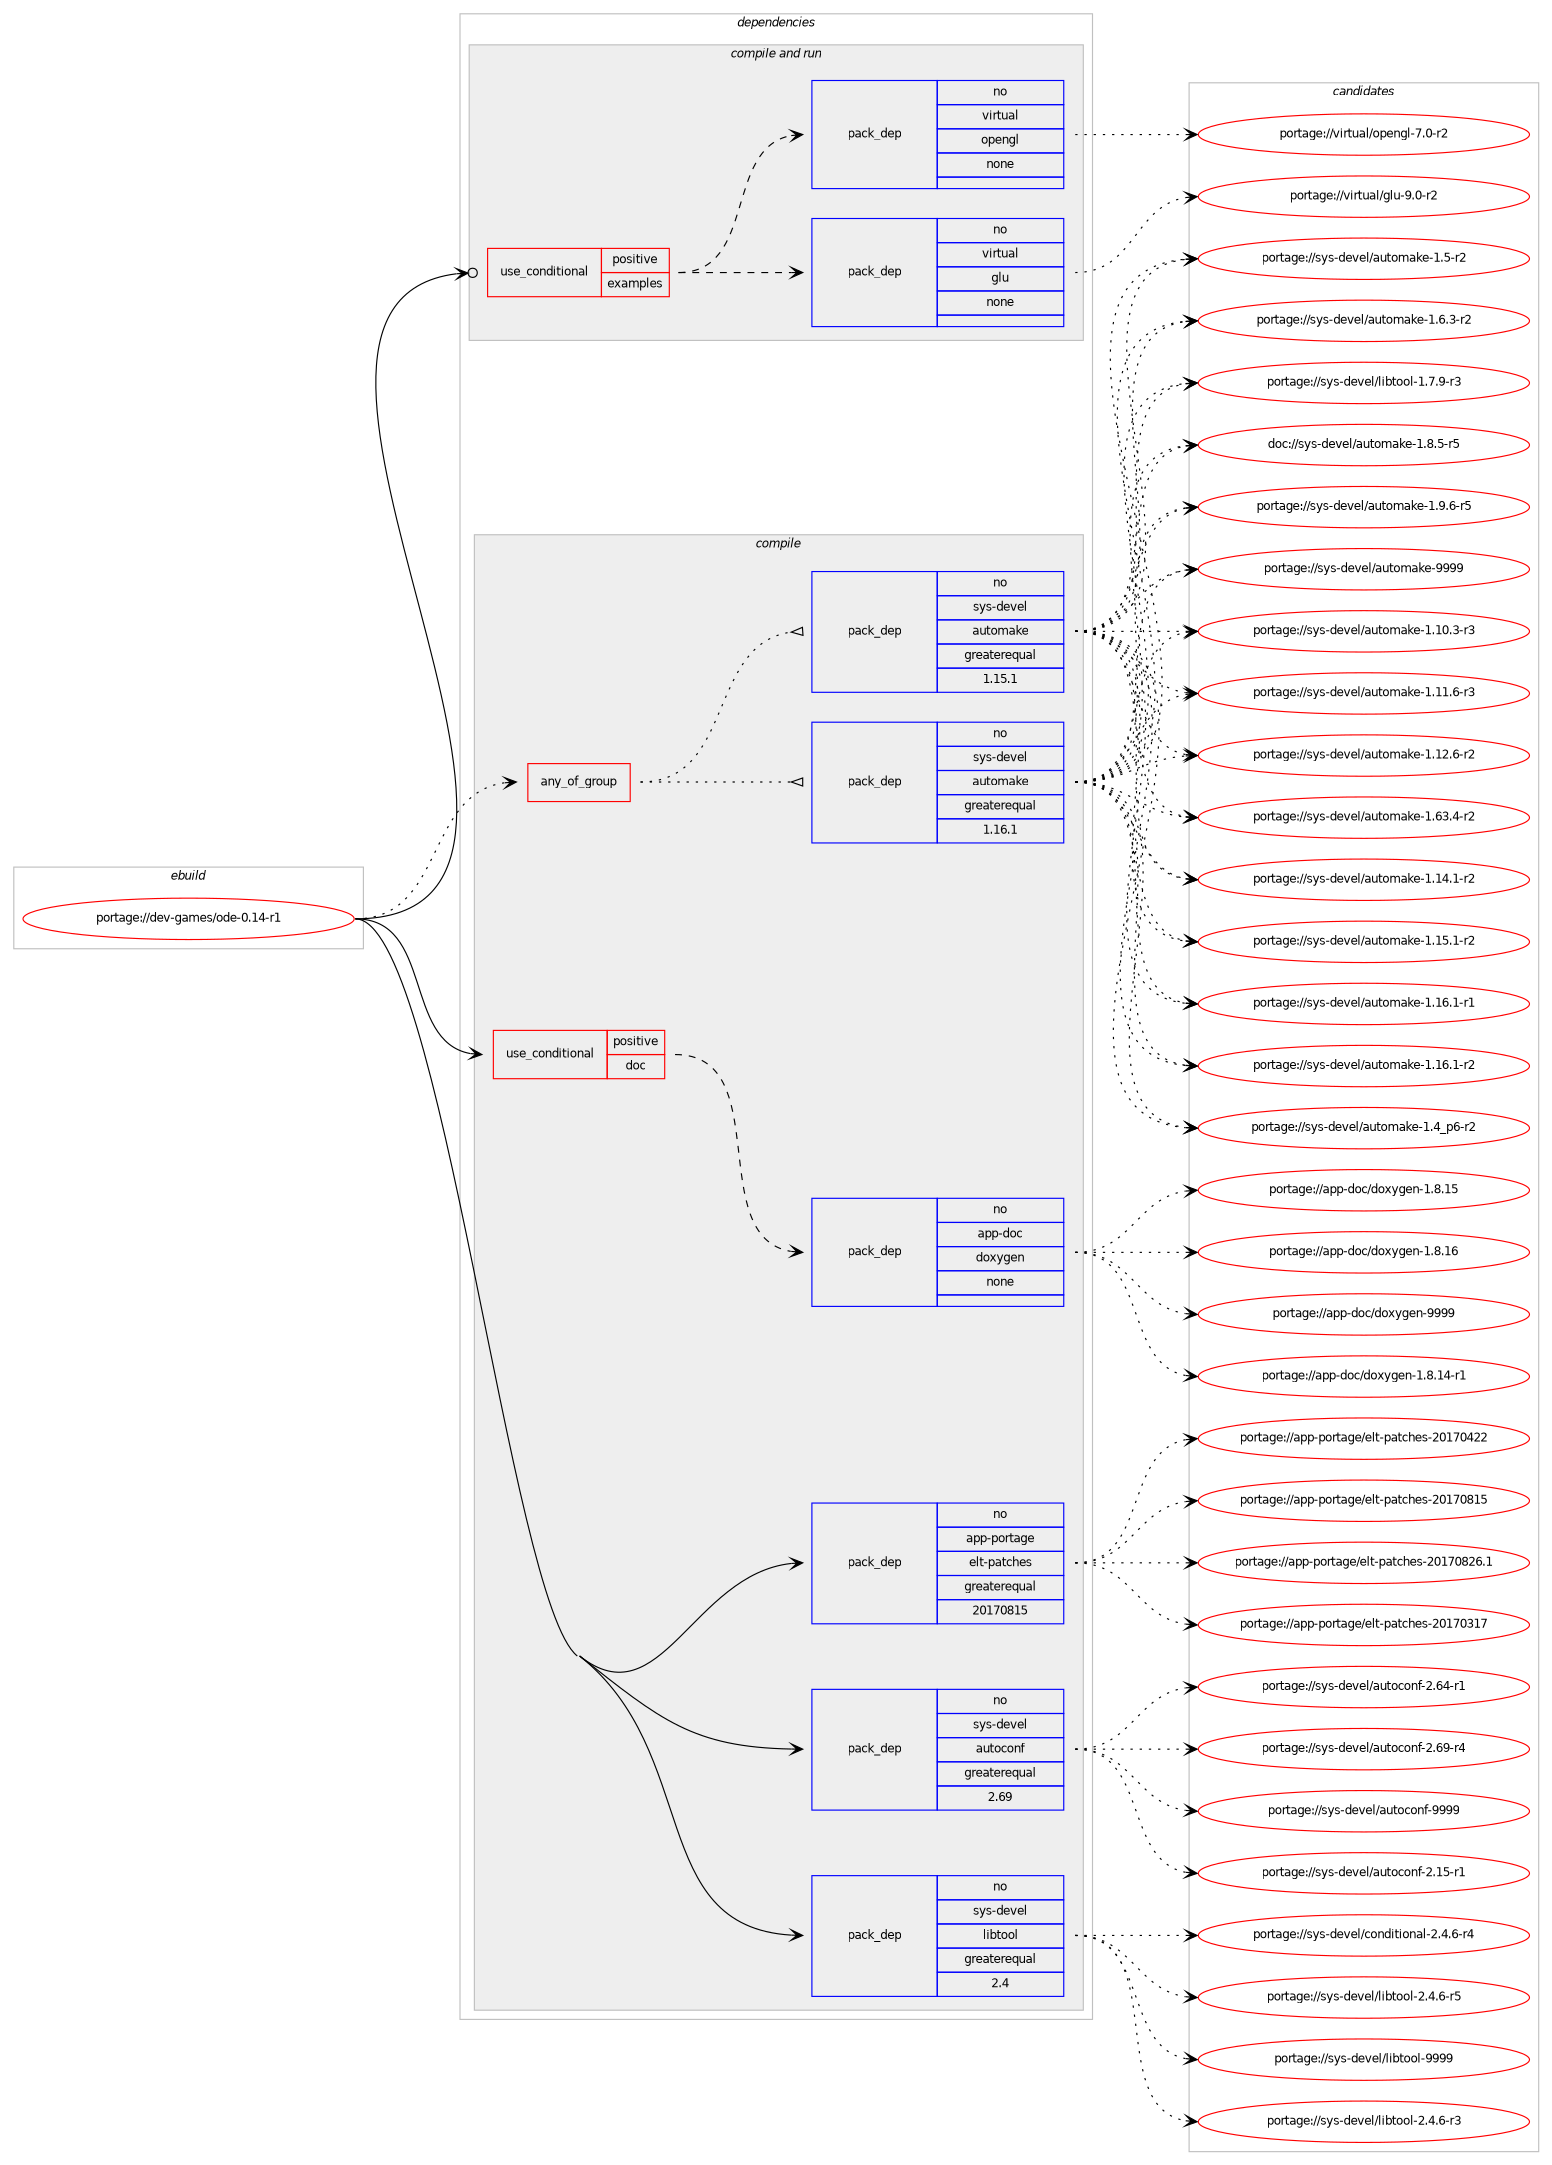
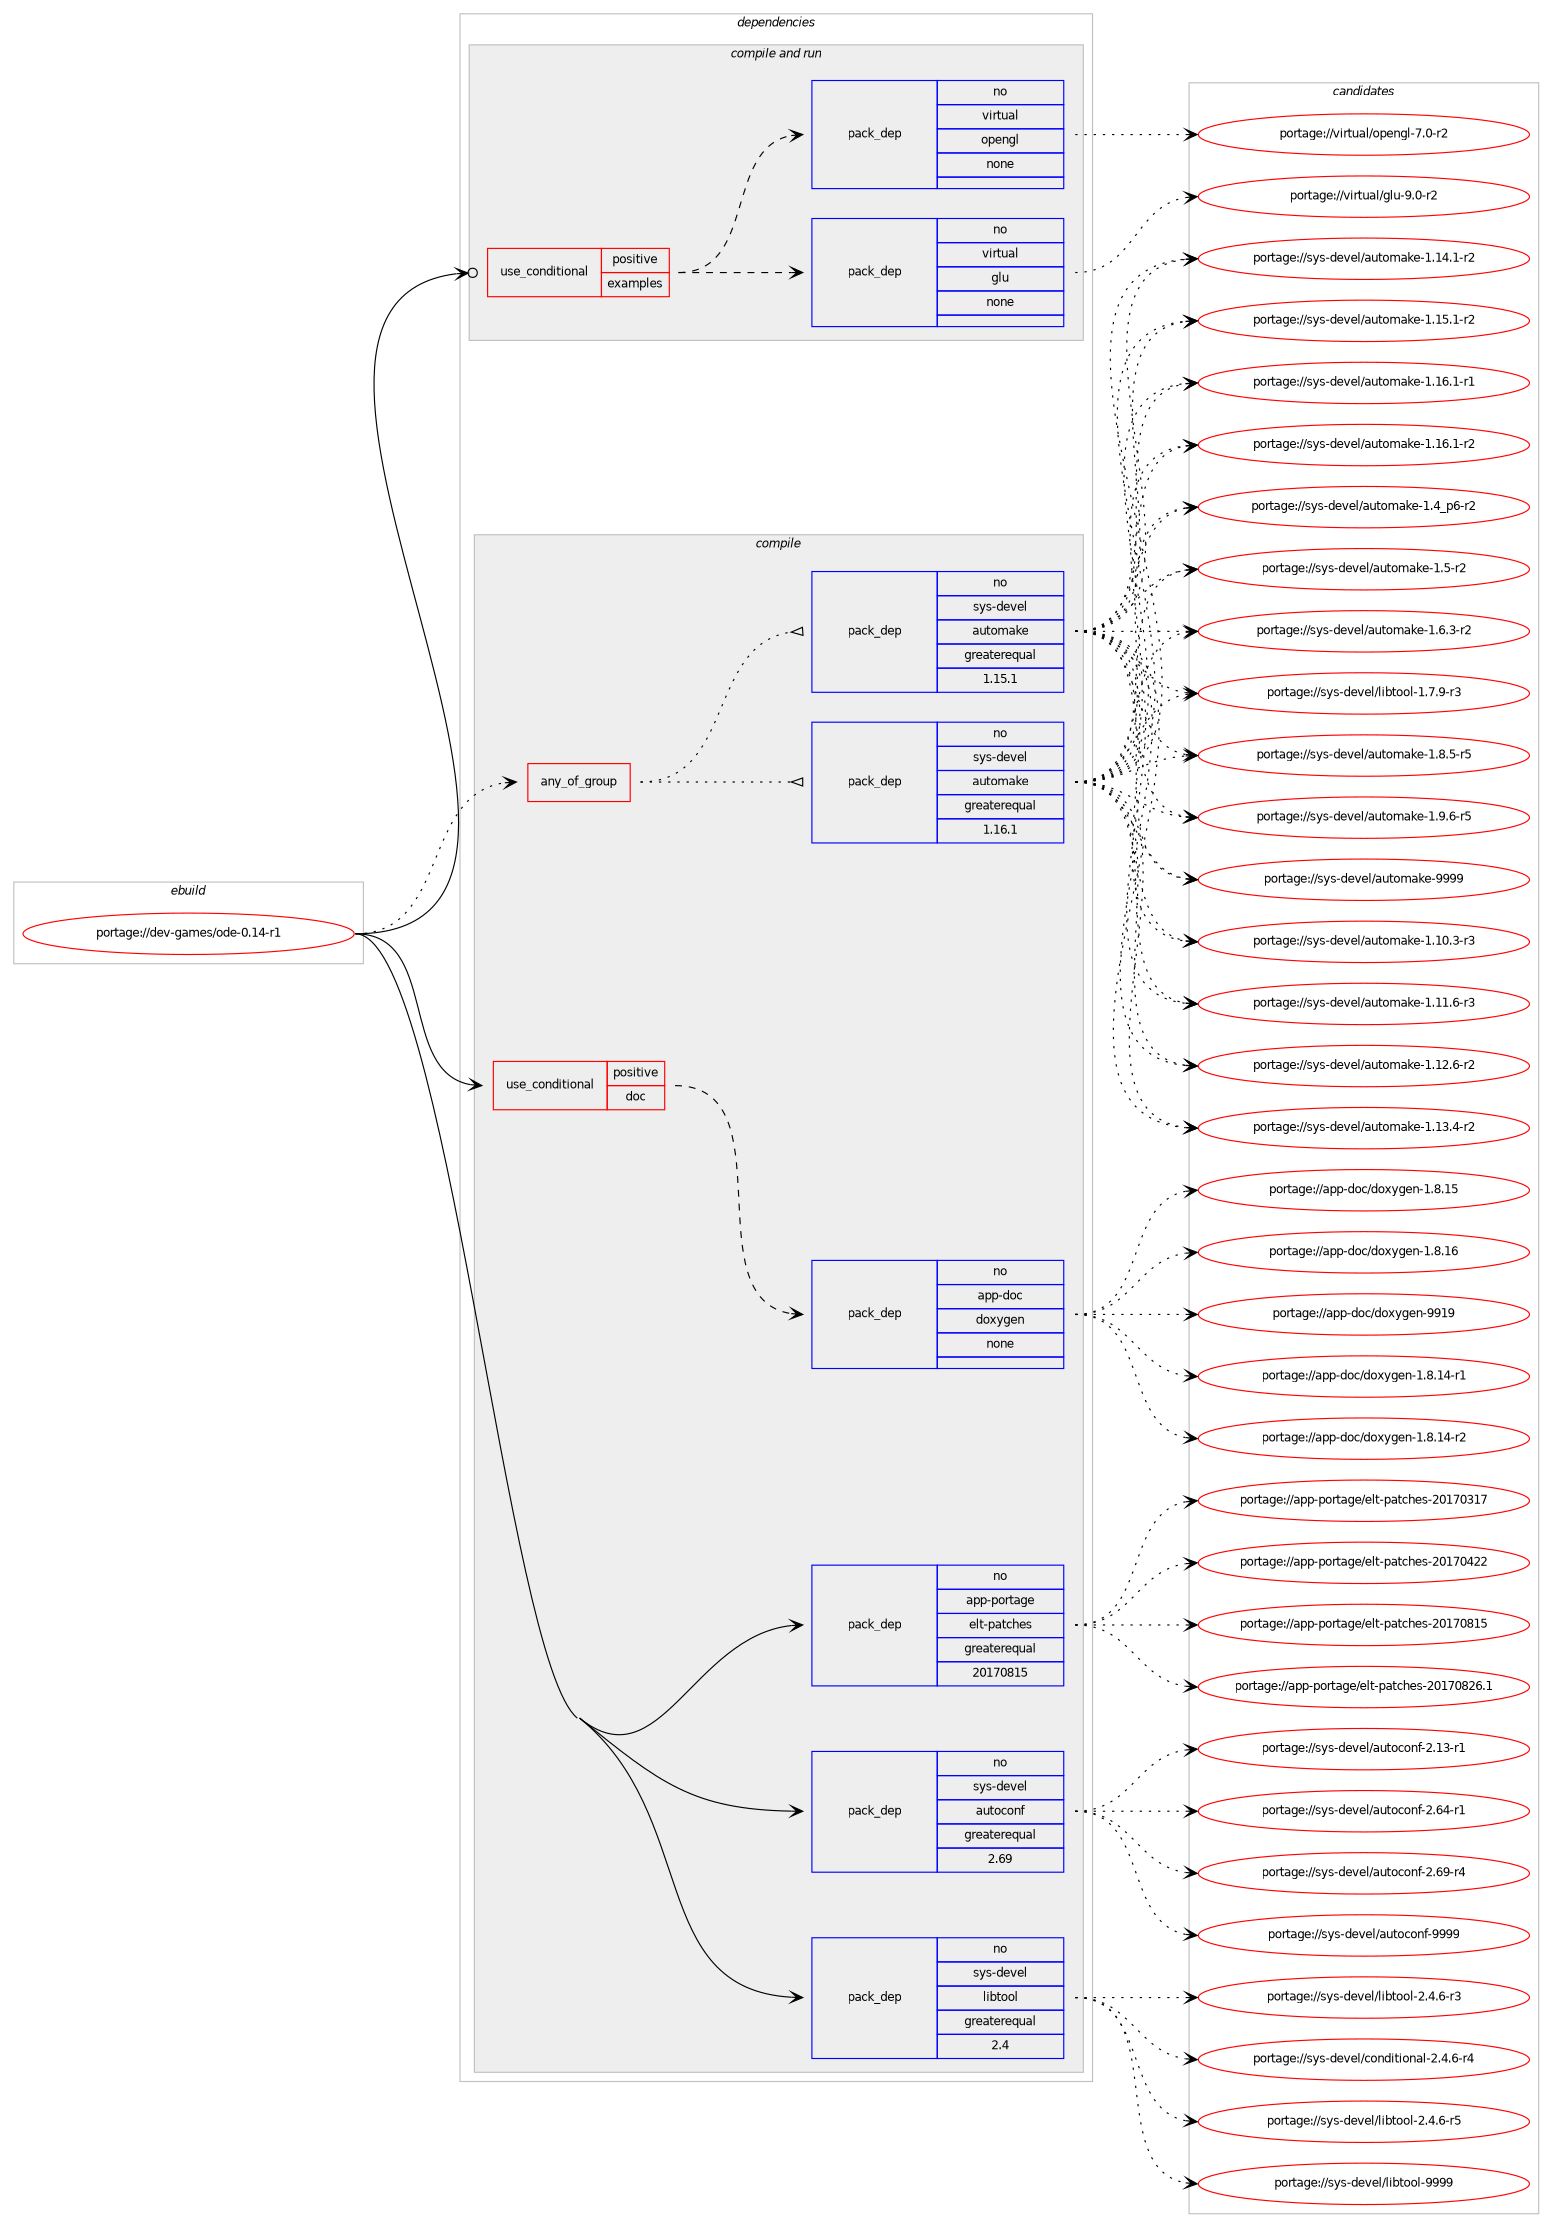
(1364, 445) -> (1364, 756)
(1364, 818) -> (1364, 1128)
(1364, 1314) -> (1364, 1314)
none -> (1364, 1439)
(1364, 1873) -> (1364, 1749)
